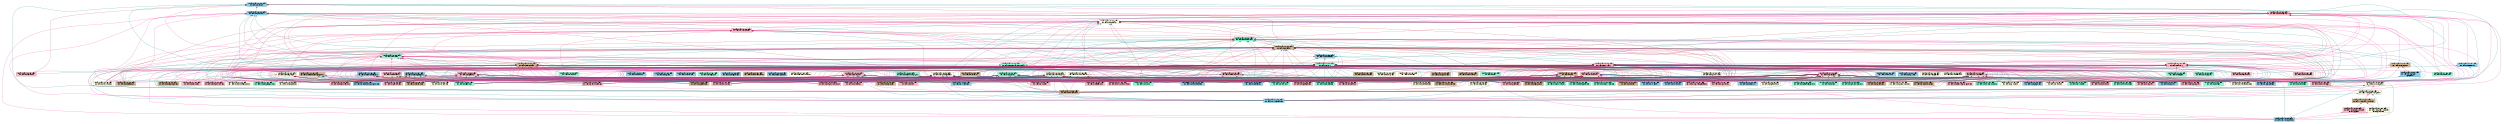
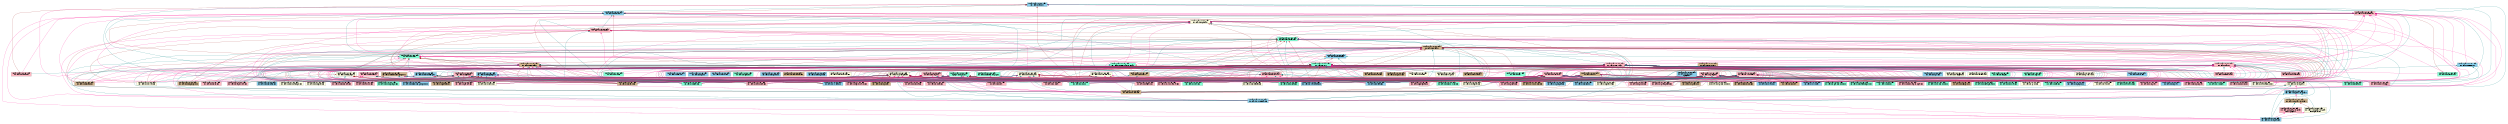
(1008, 74) -> (959, 74)
none -> (267, 84)
(1193, 84) -> (1311, 84)
(1900, 84) -> (1719, 84)
(2370, 92) -> (2296, 92)
